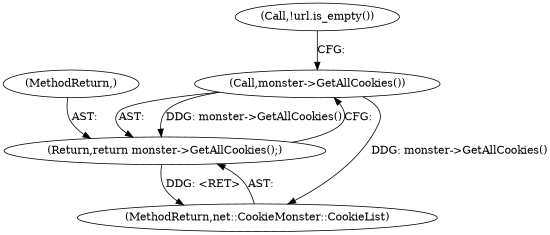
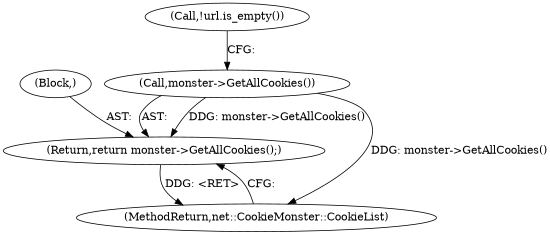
(71, 84) -> (56, 84)
(329, 132) -> none
(263, 184) -> (263, 184)
